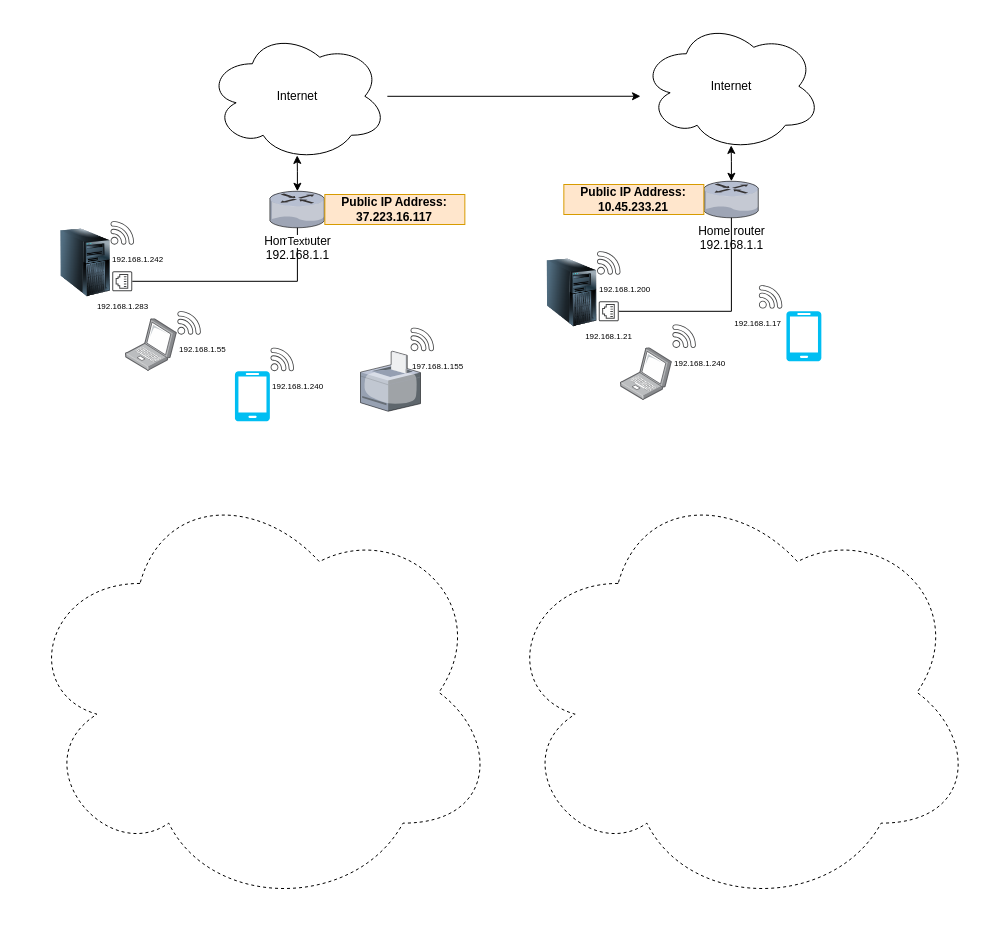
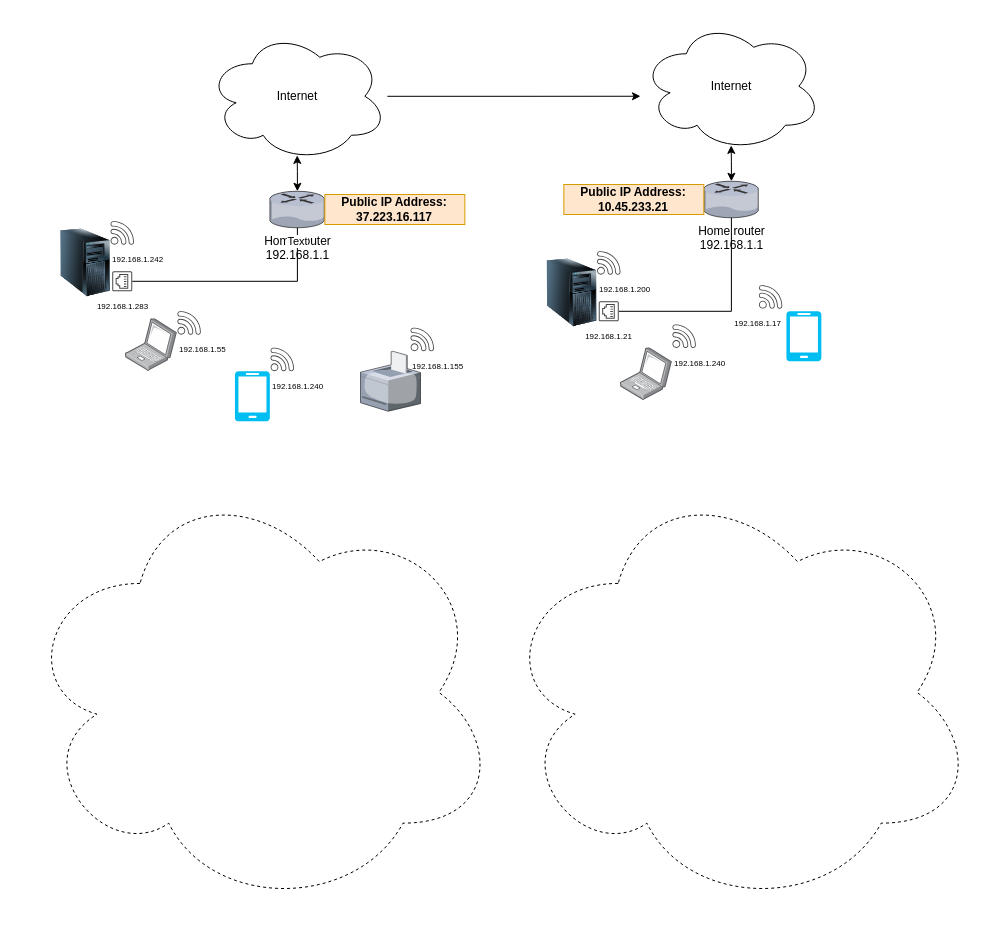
(452, 366) -> (452, 366)
